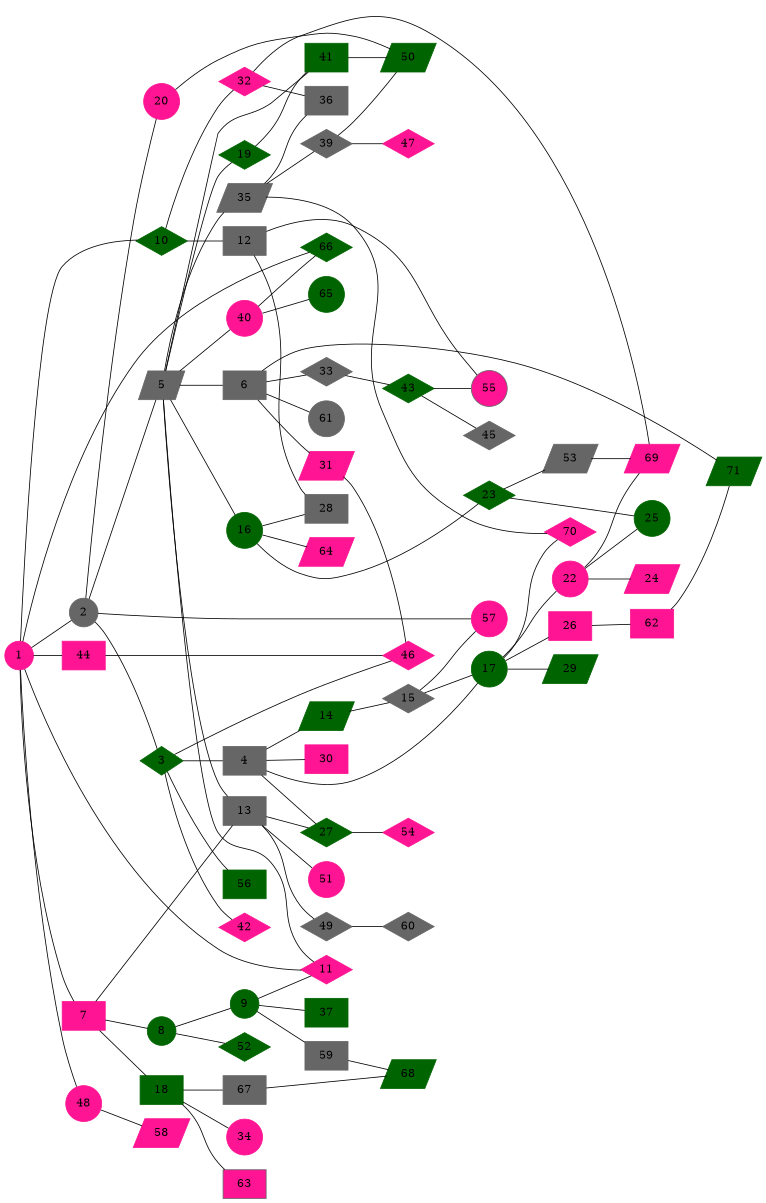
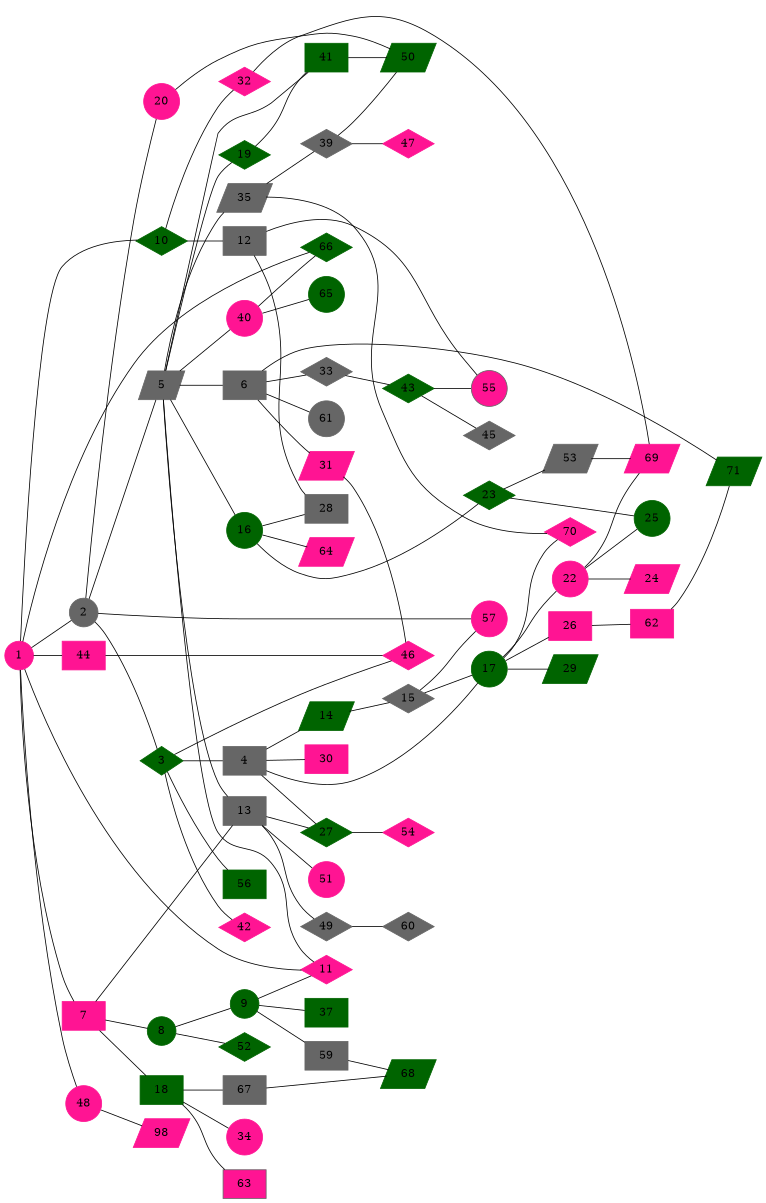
(326, 101) -> none
(162, 1133) -> (162, 1133)
